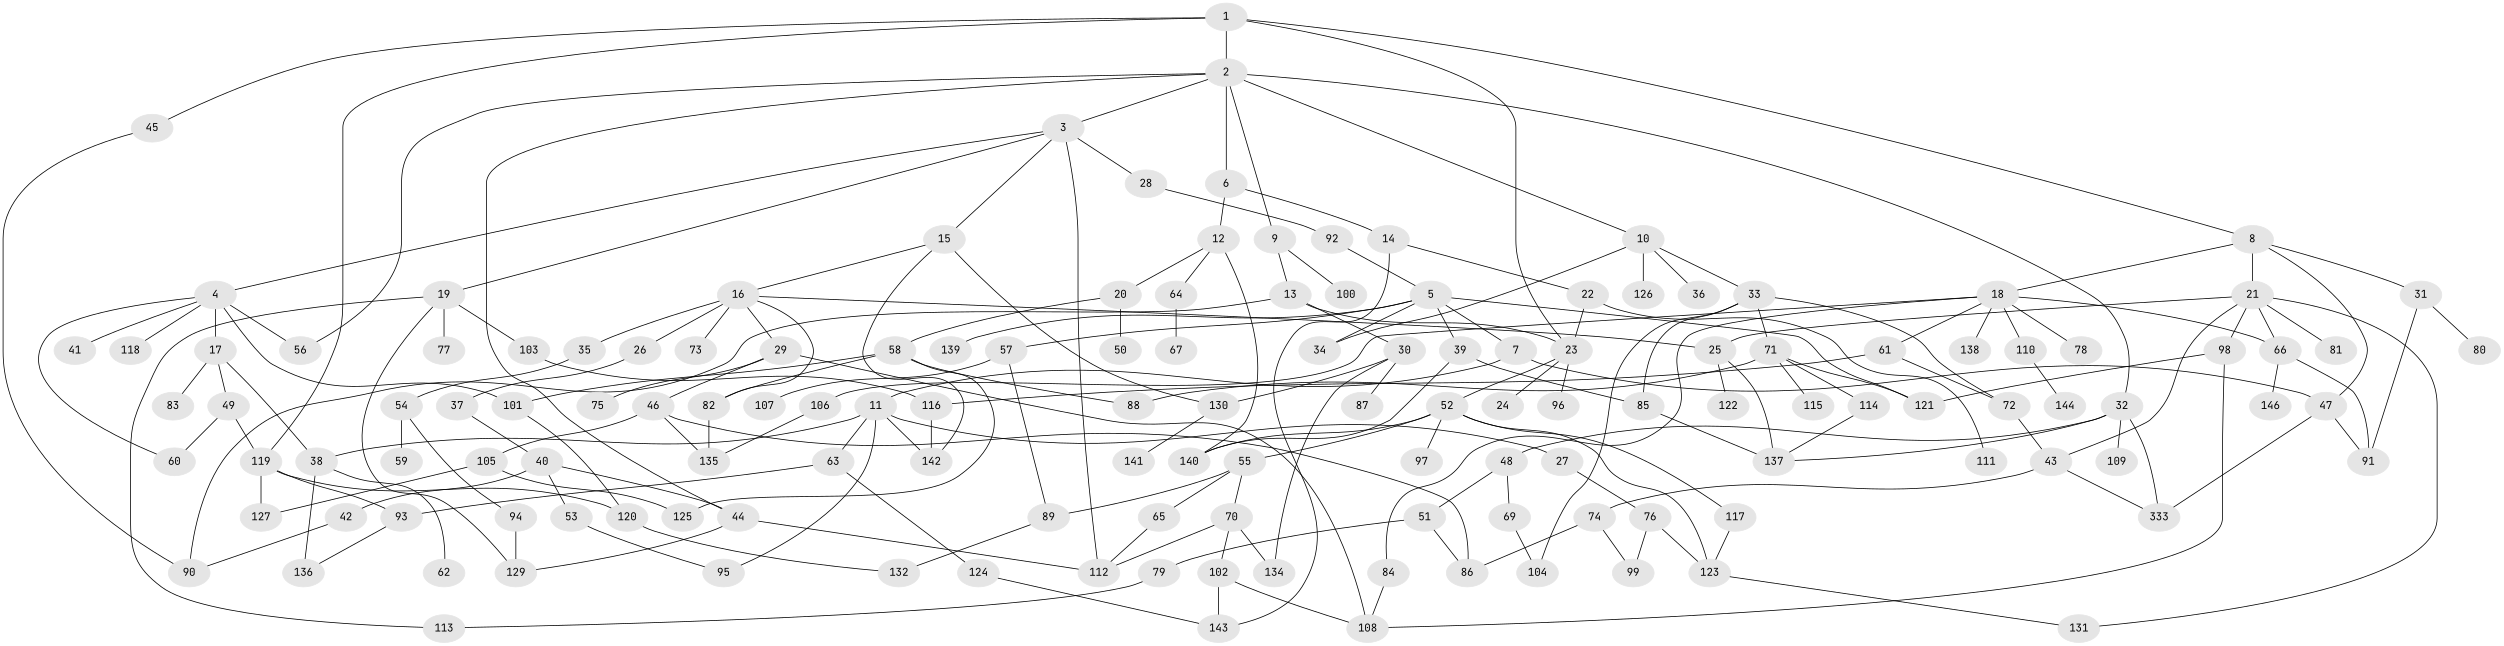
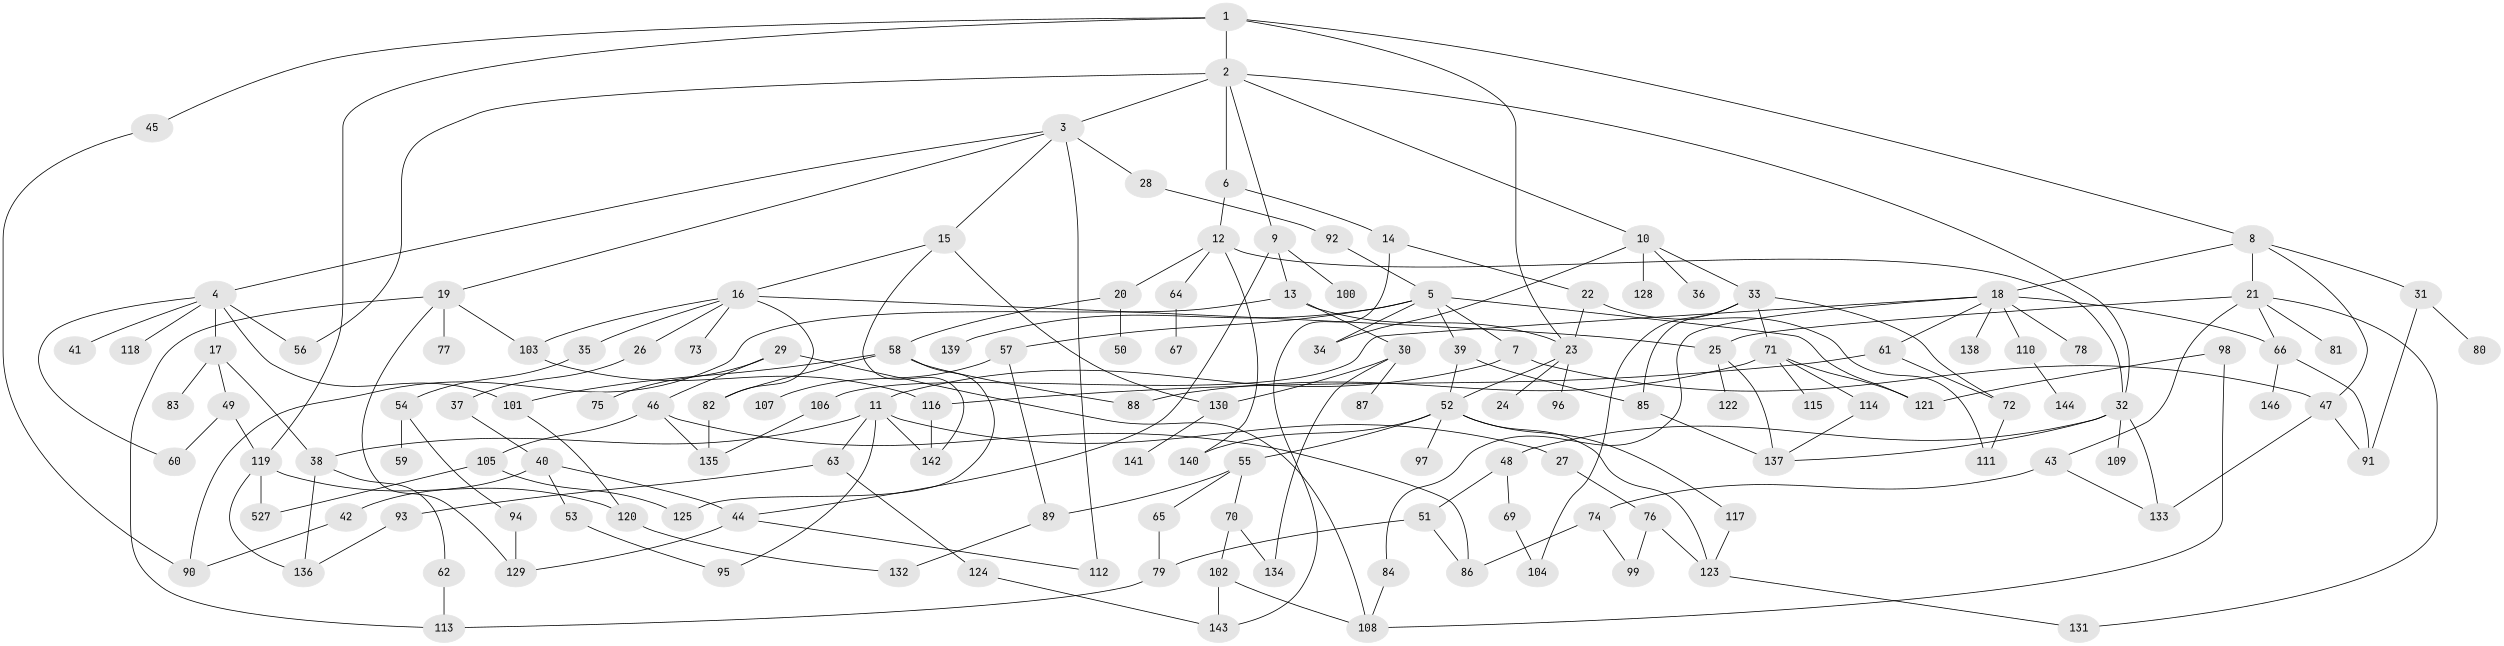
(615, 129) -> (1061, 458)
none -> (1710, 261)
(1643, 295) -> (1643, 295)
(759, 323) -> (630, 316)
(2239, 323) -> none
(1332, 437) -> (1454, 378)
(2034, 439) -> (1999, 431)
(334, 490) -> (233, 531)
(261, 517) -> (261, 517)
(2159, 517) -> (2159, 517)
(1129, 545) -> (1159, 545)
(1165, 545) -> none
none -> (444, 601)
